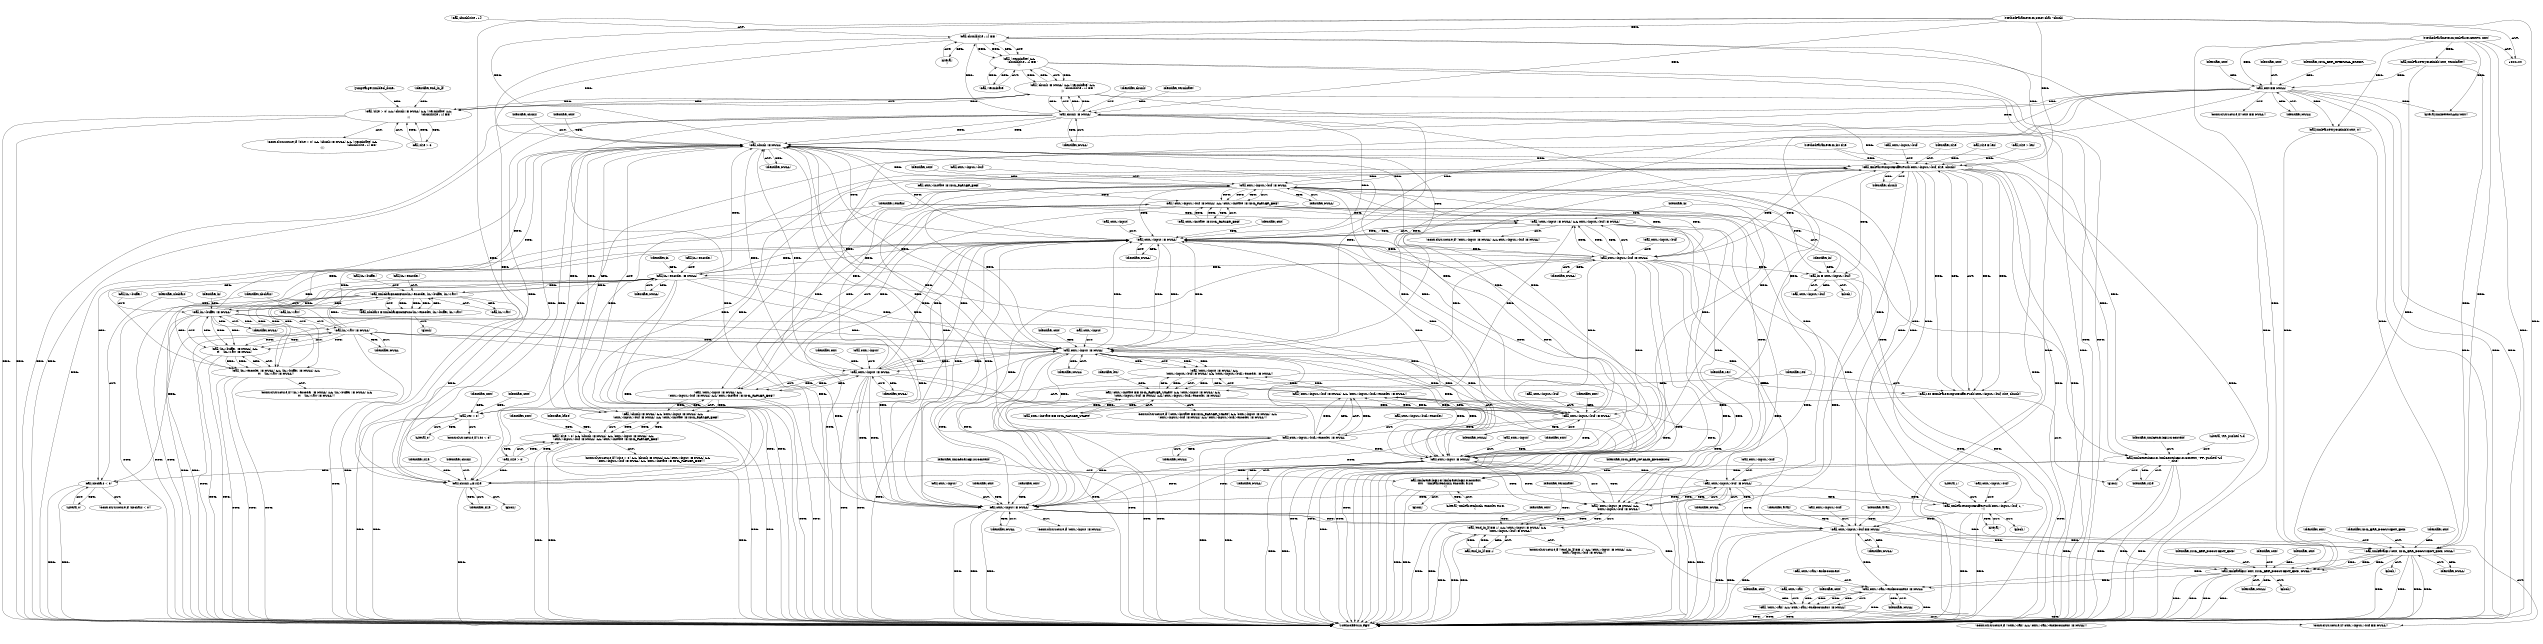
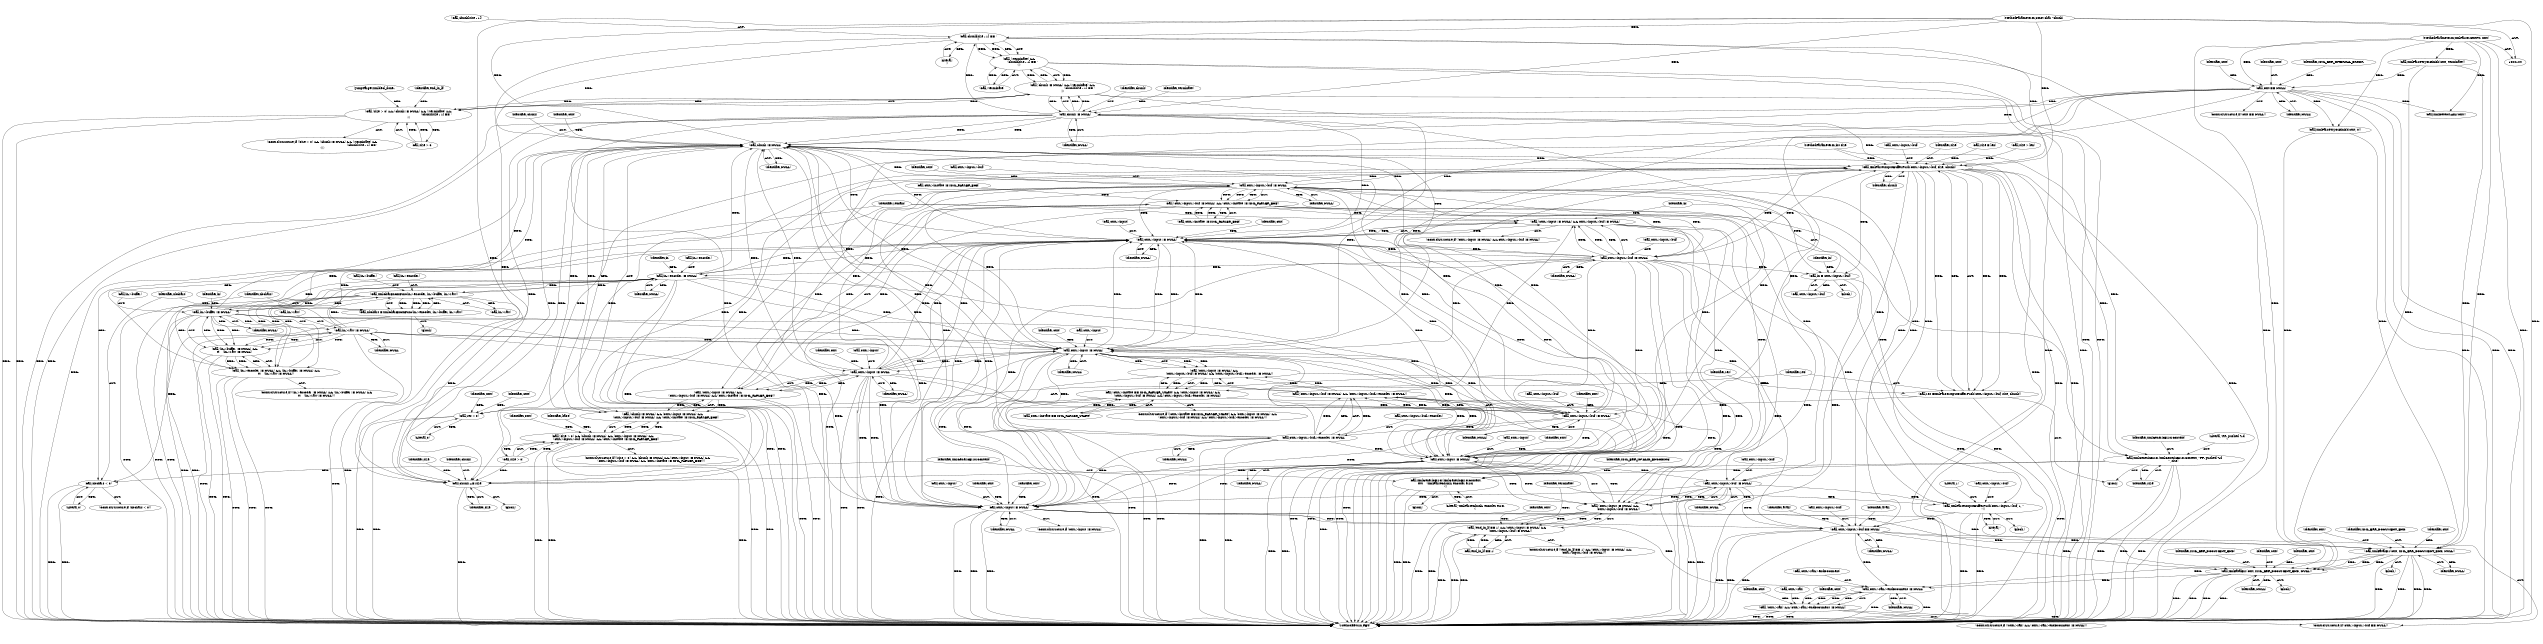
(2446, 115) -> (2446, 115)
(1108, 373) -> none
(469, 438) -> none
(1796, 599) -> (1796, 599)
